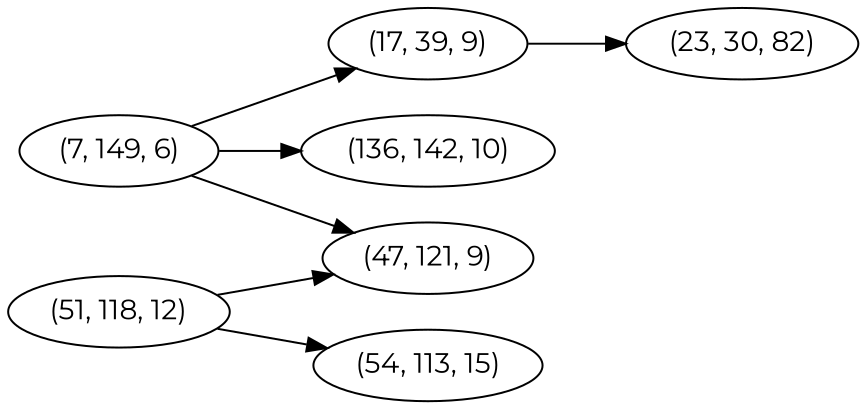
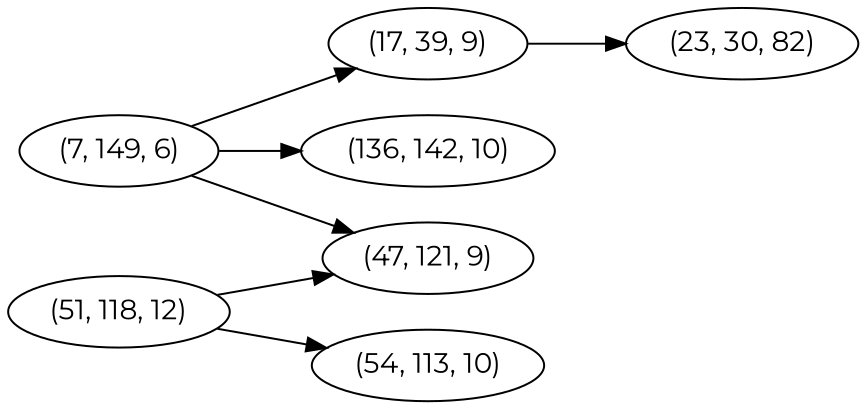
(428, 365) -> (428, 365)
